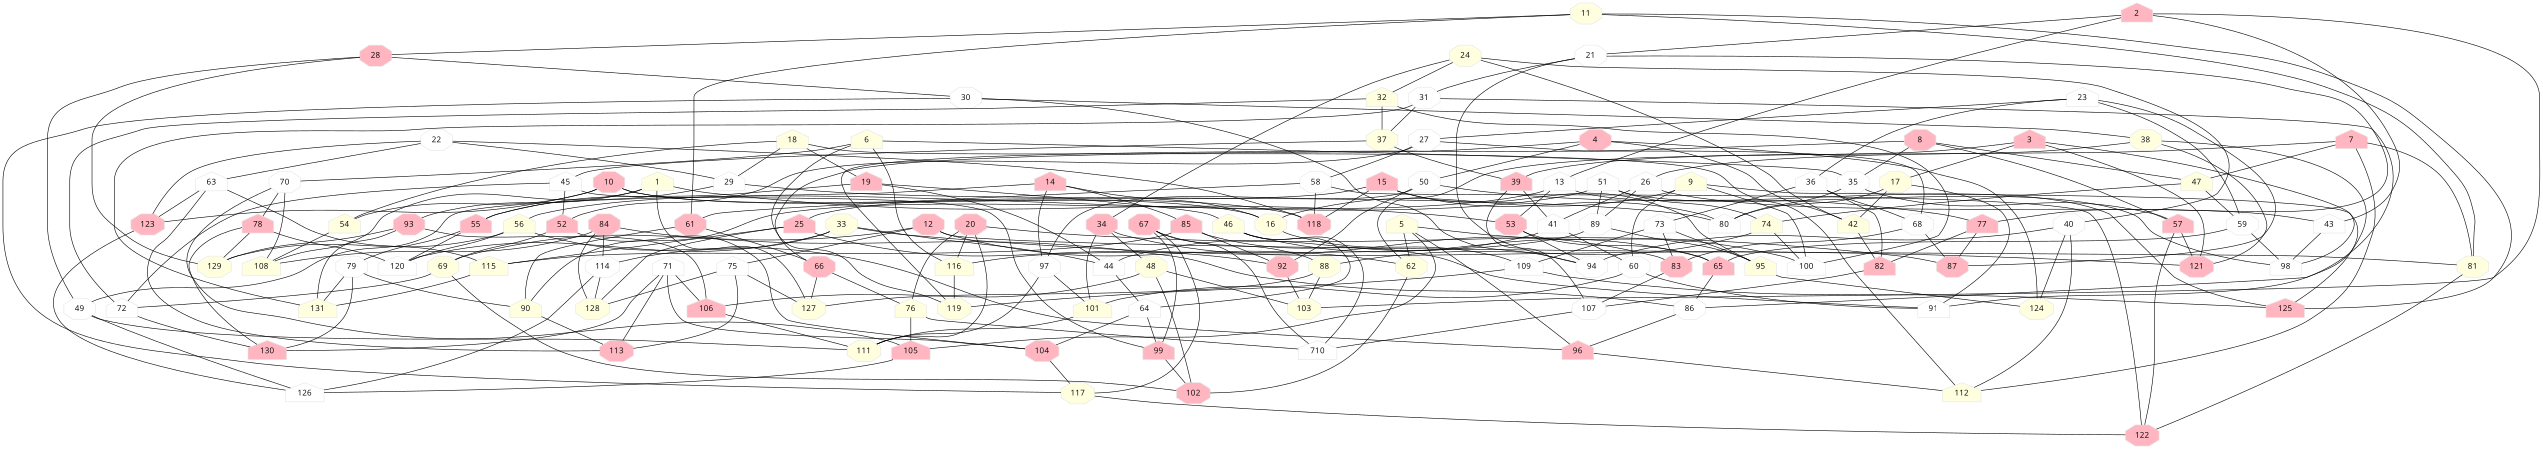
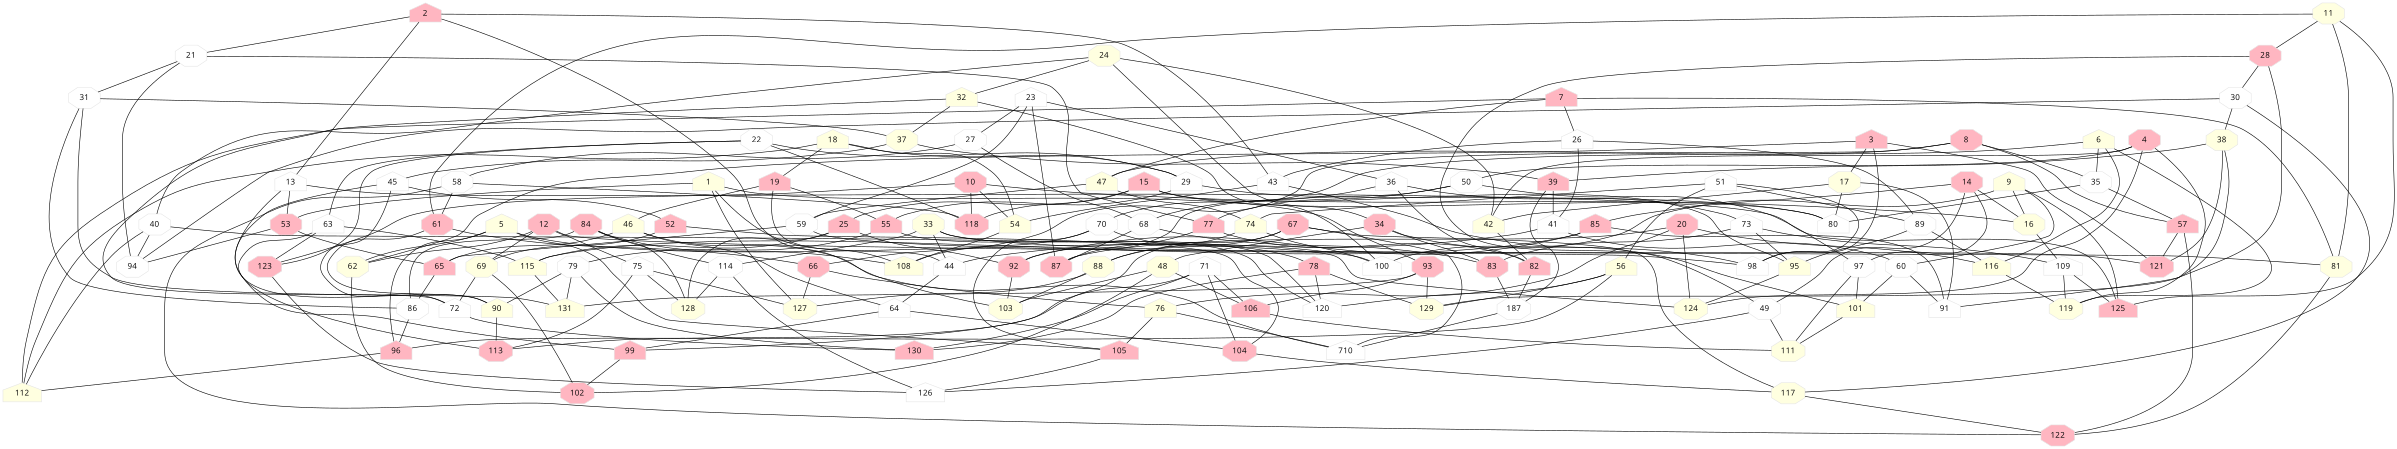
(1011, 161) -> none
(1050, 182) -> (1967, 182)
none -> (1143, 202)
(1589, 309) -> (1514, 309)
(977, 319) -> (1687, 271)
